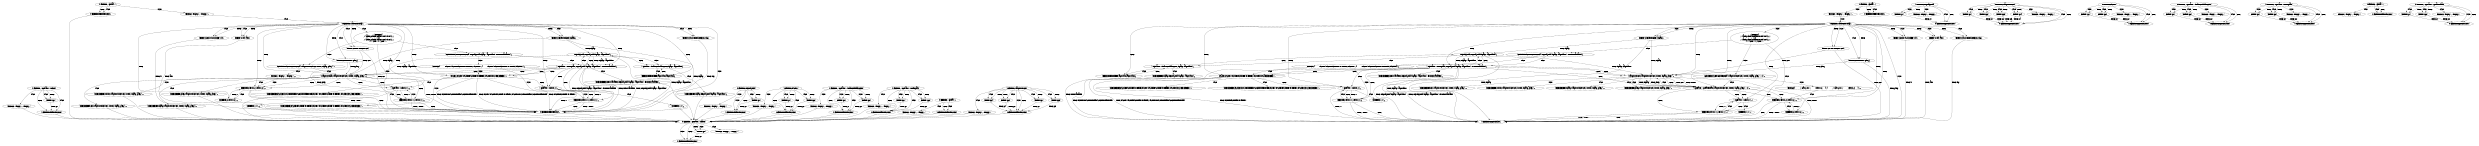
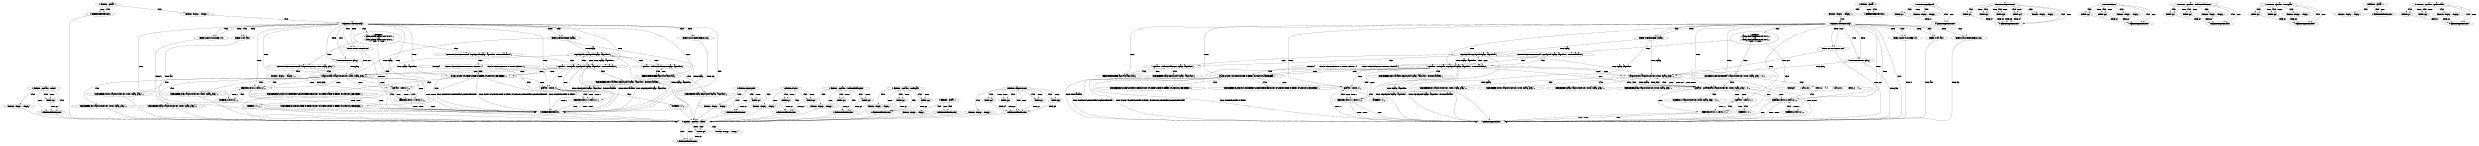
none -> (1696, 100)
